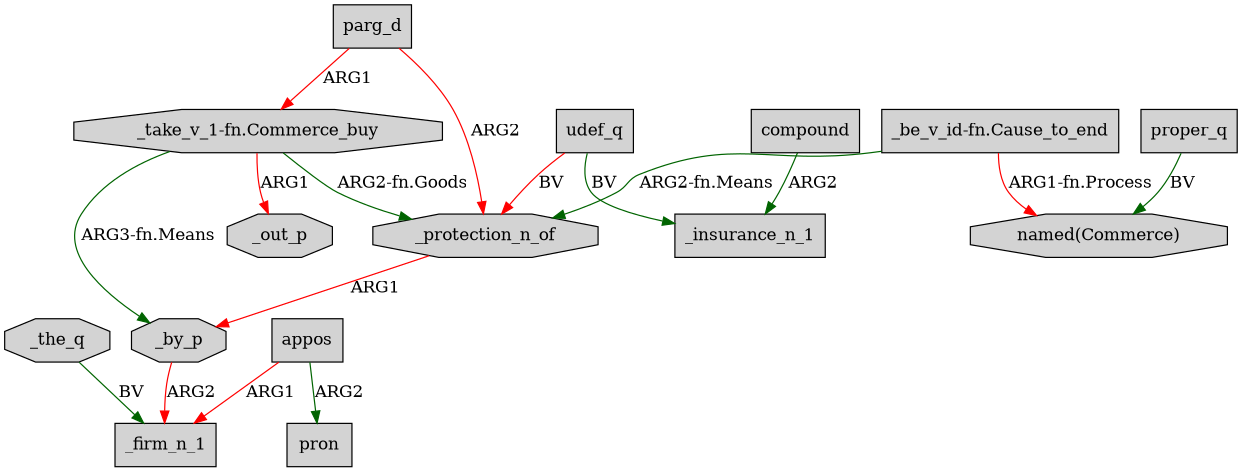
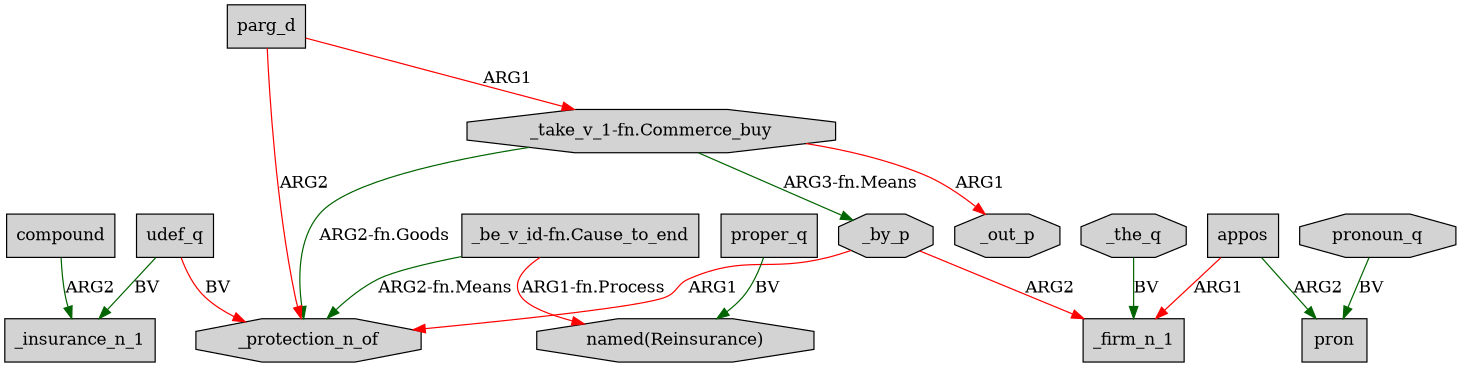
(1099, 236) -> (675, 340)
none -> (1378, 236)
(329, 289) -> (643, 303)
